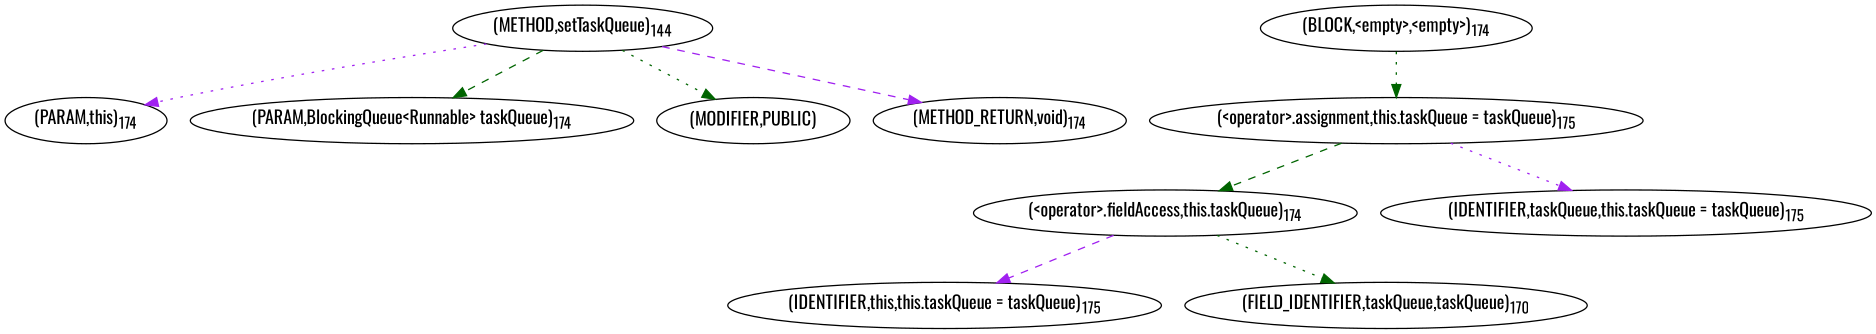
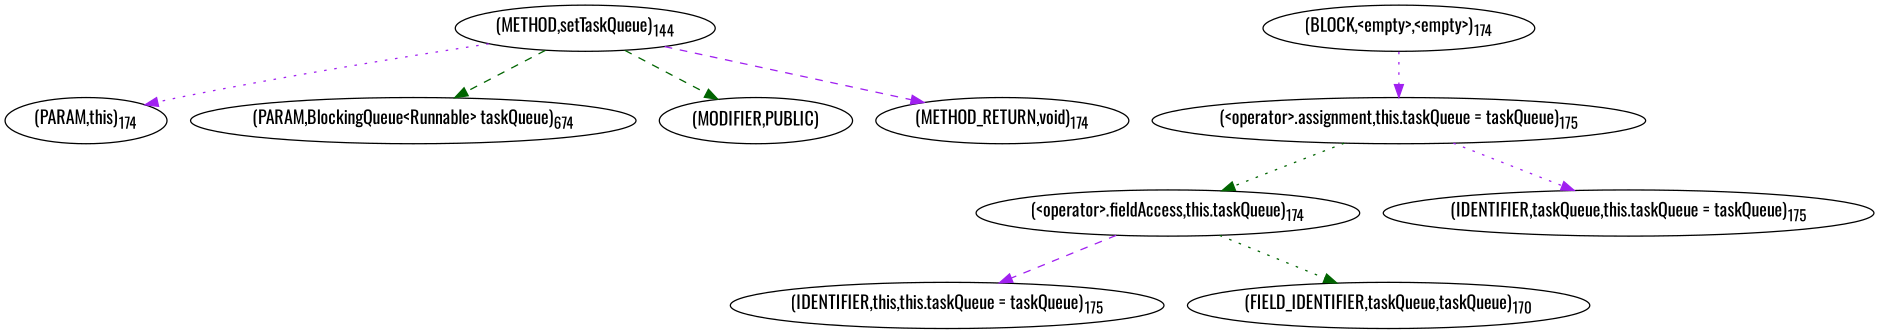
(1396, 68) -> (1399, 68)
(663, 72) -> (666, 72)
(563, 119) -> (564, 119)
(1286, 165) -> (1289, 165)
